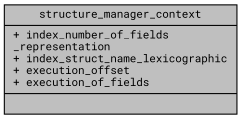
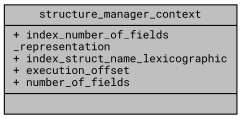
(82, 83) -> (72, 83)
